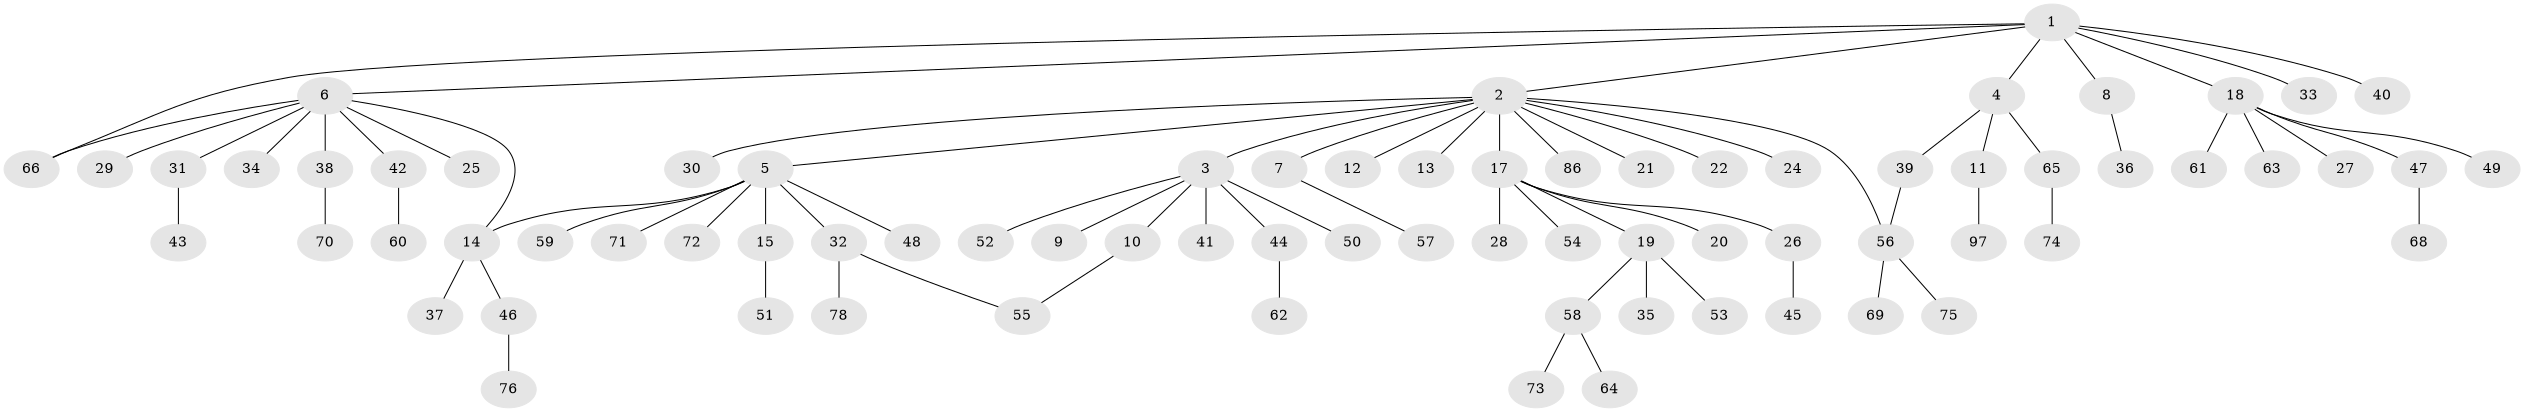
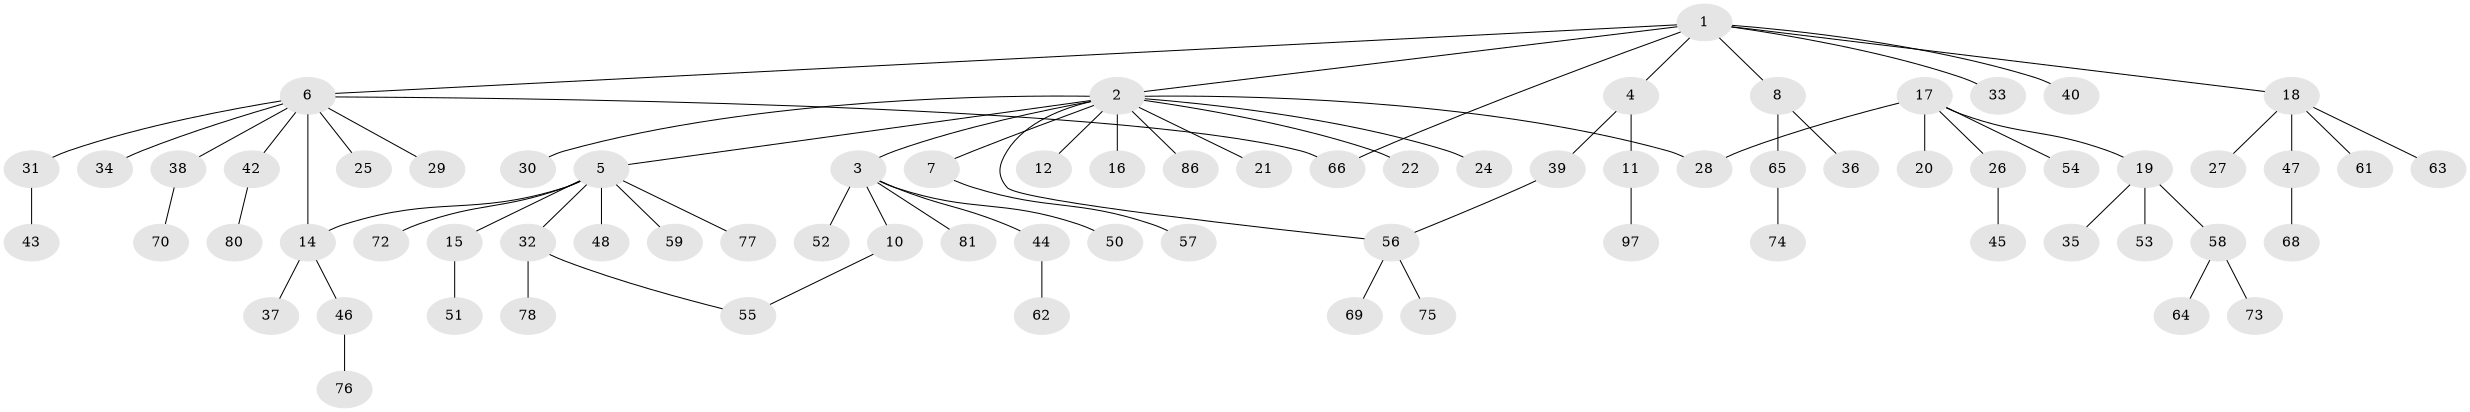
(1500, 133) -> (1417, 108)
(2025, 133) -> (1778, 131)
(1426, 169) -> (1117, 169)
(2493, 169) -> none
(399, 243) -> (234, 243)
(619, 243) -> (748, 243)
(1059, 243) -> none
(1206, 243) -> (968, 243)
